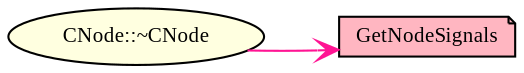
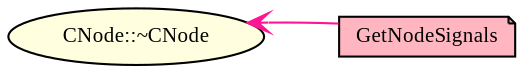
(282, 51) -> (304, 23)
